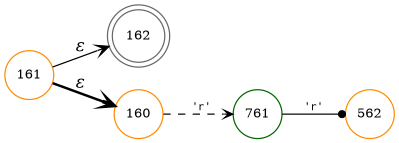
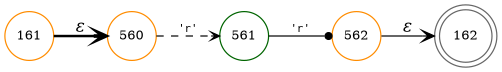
(75, 59) -> (402, 36)
(139, 114) -> (132, 36)
(258, 114) -> (244, 36)
